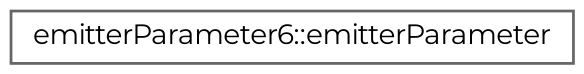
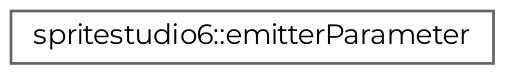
(292, 37) -> (252, 37)
